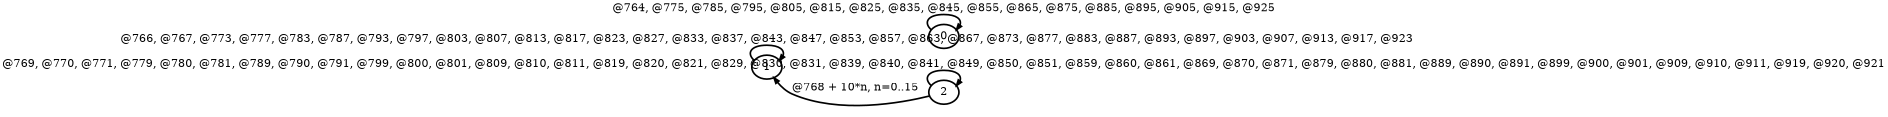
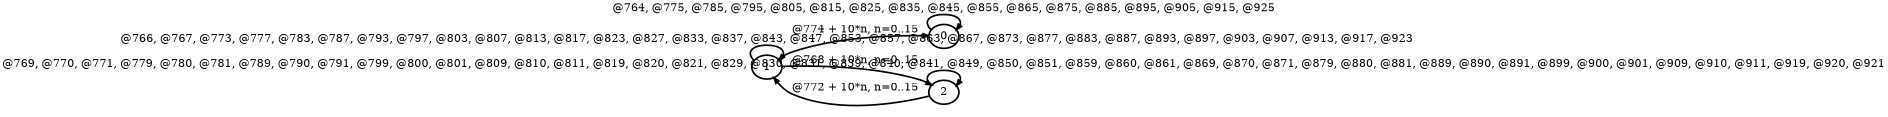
none -> (849, 40)
none -> (855, 68)
(855, 88) -> (855, 88)
